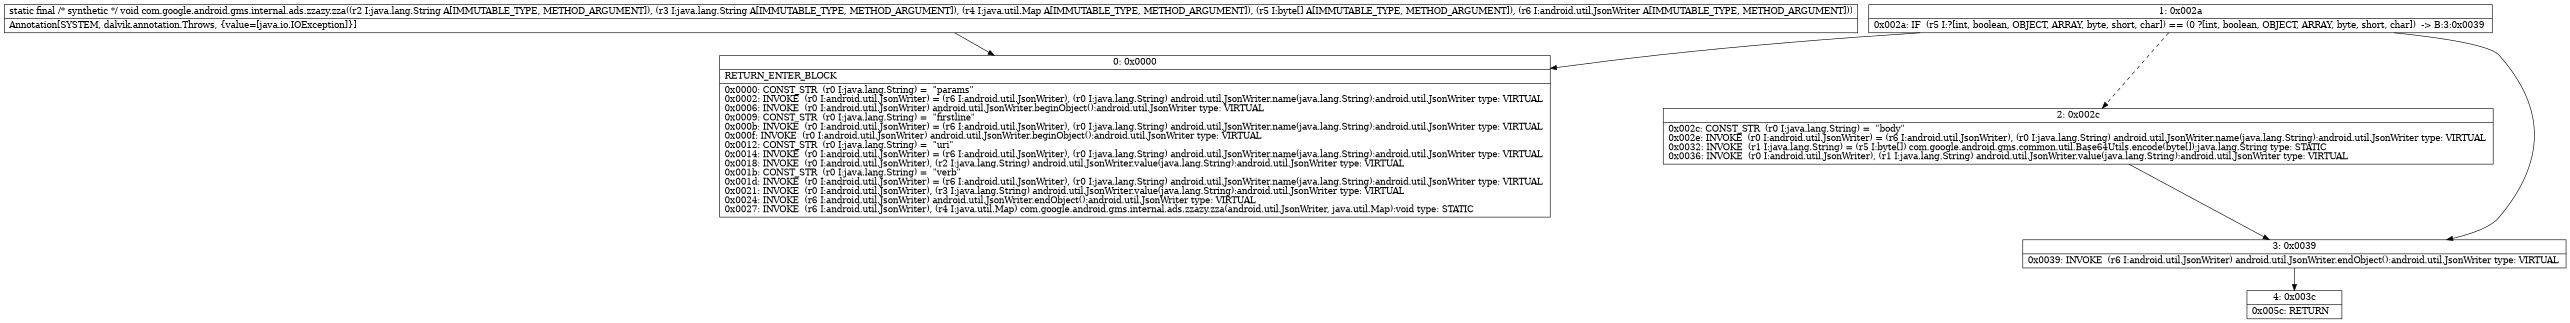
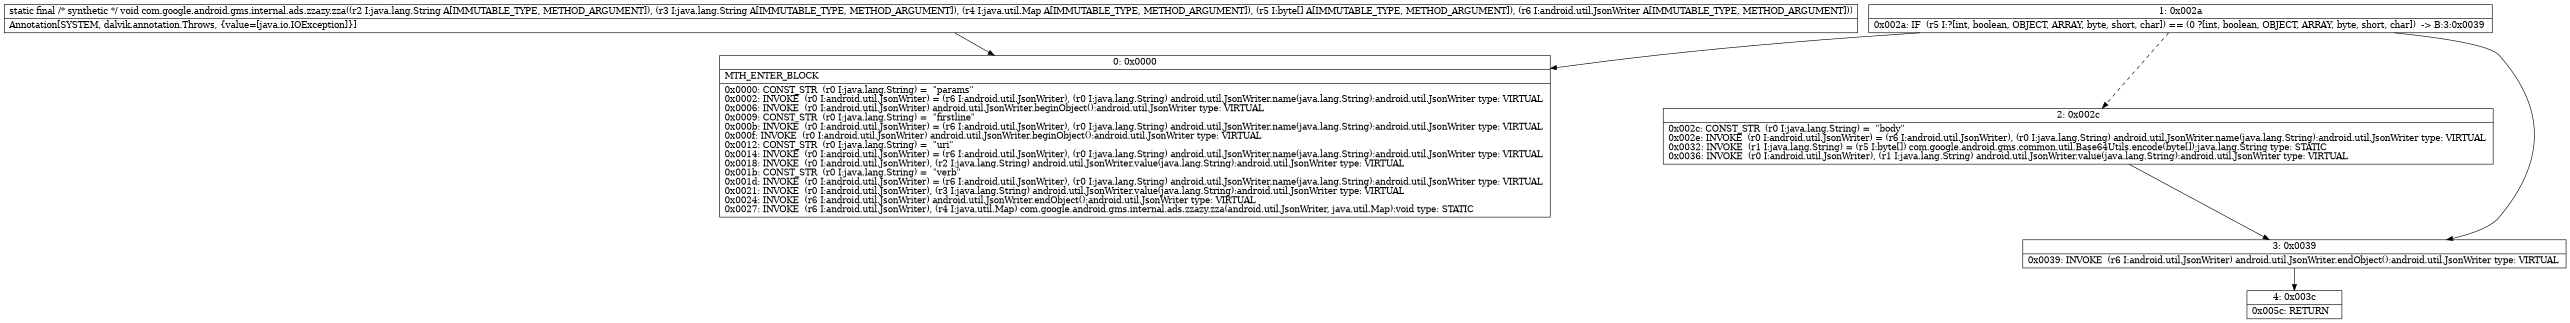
(781, 76) -> (772, 76)
